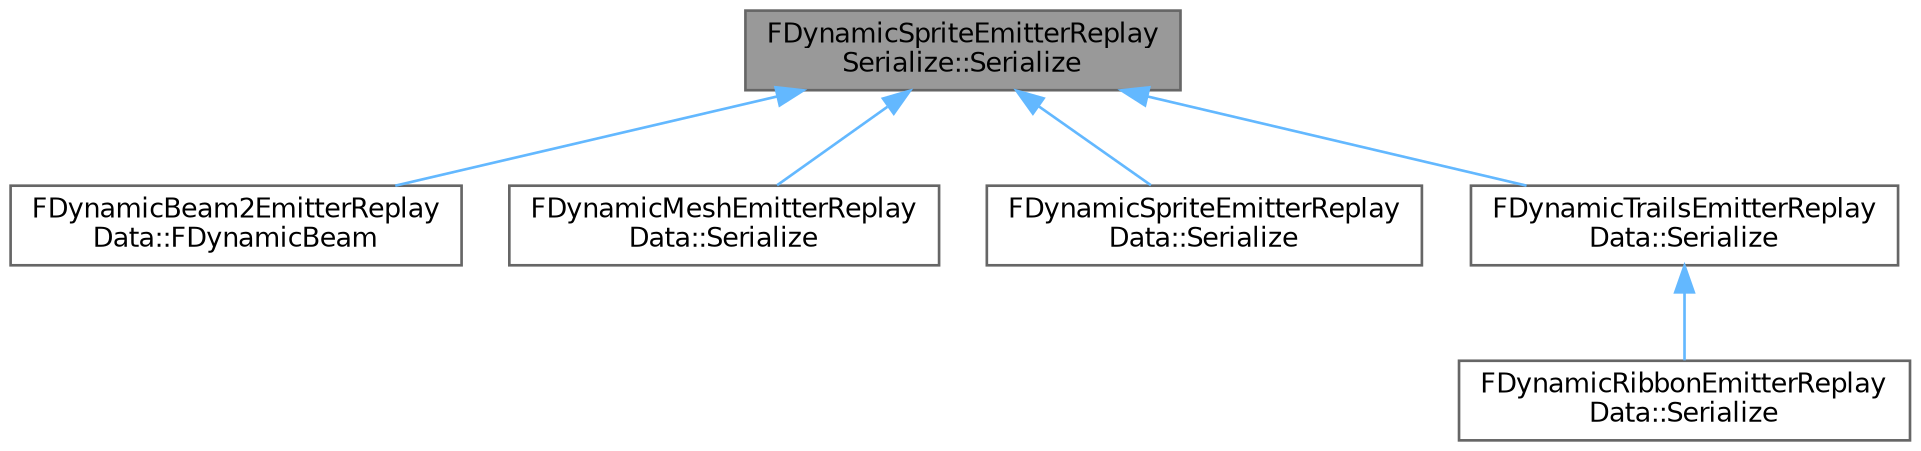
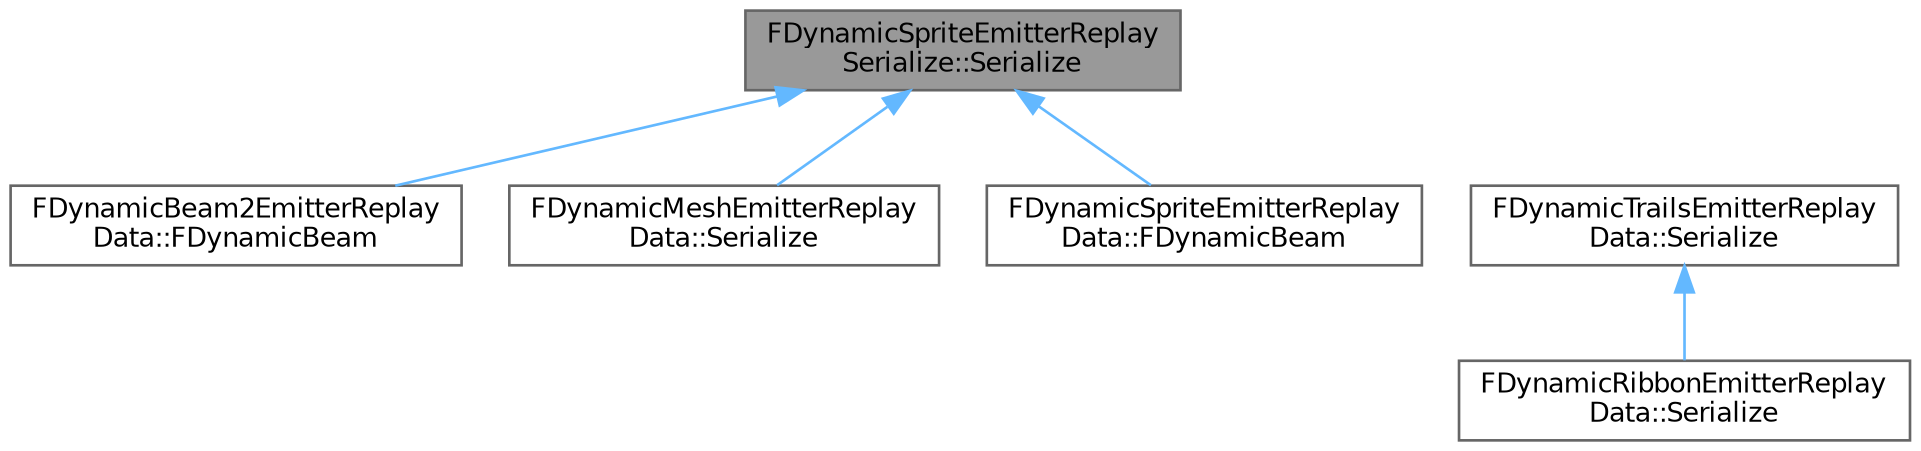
(1337, 141) -> none
(1204, 225) -> (1204, 225)
